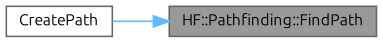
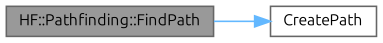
(133, 21) -> (234, 21)
